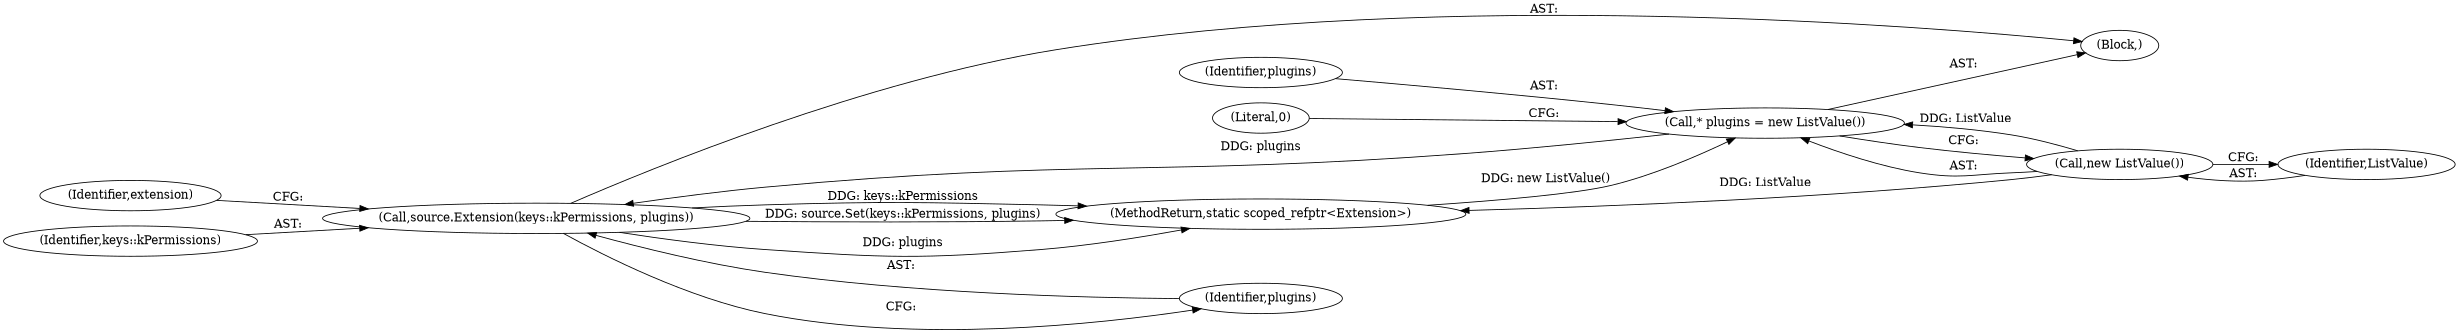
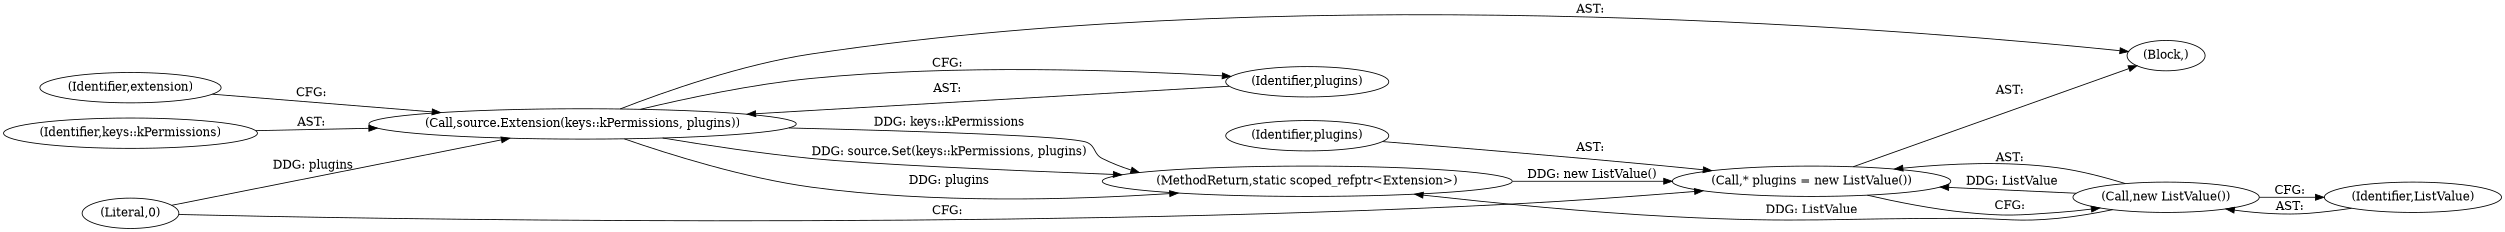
(1151, 168) -> (337, 173)
